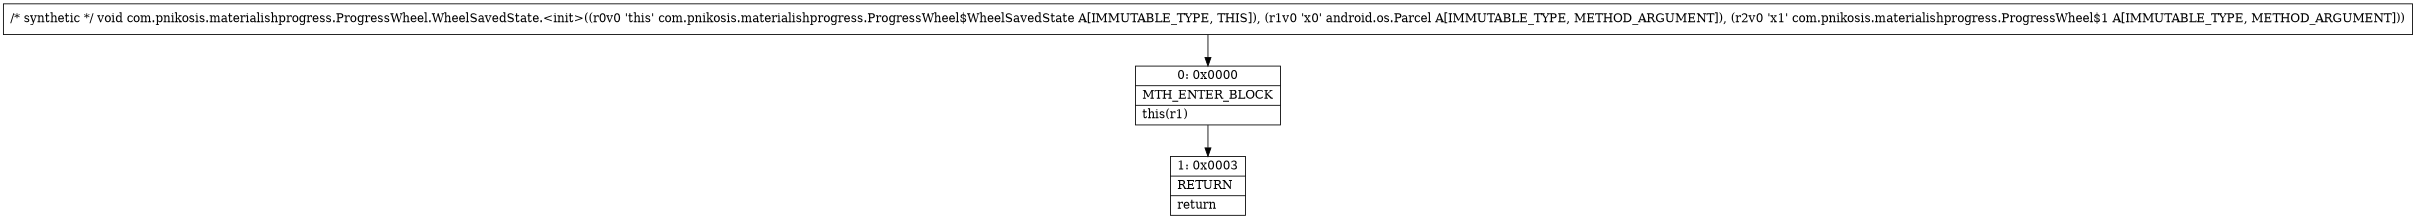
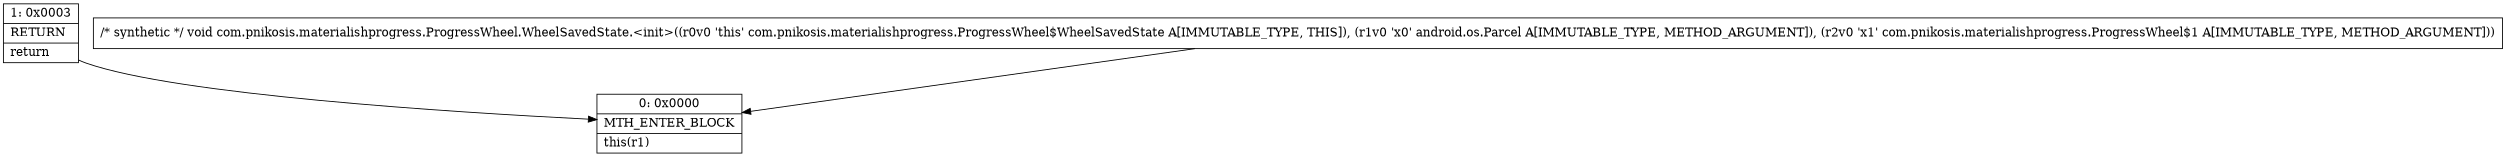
(1208, 136) -> (332, 101)
